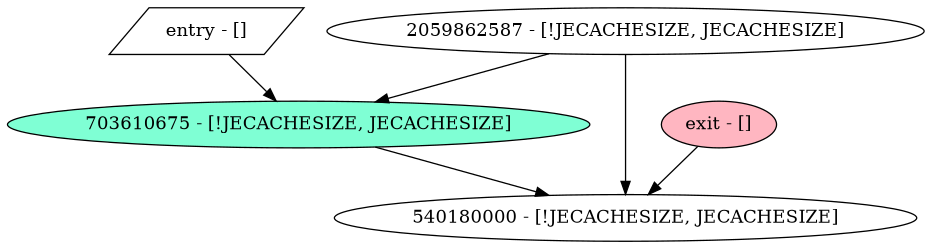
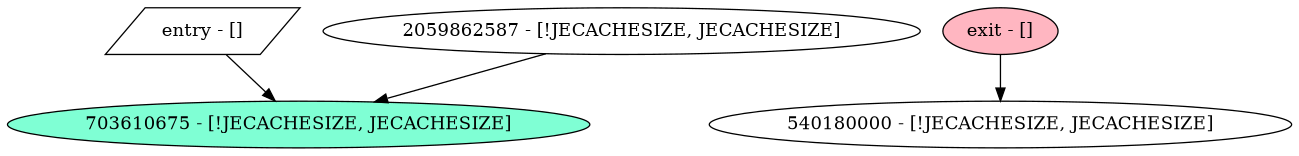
(626, 118) -> none
(456, 169) -> none
